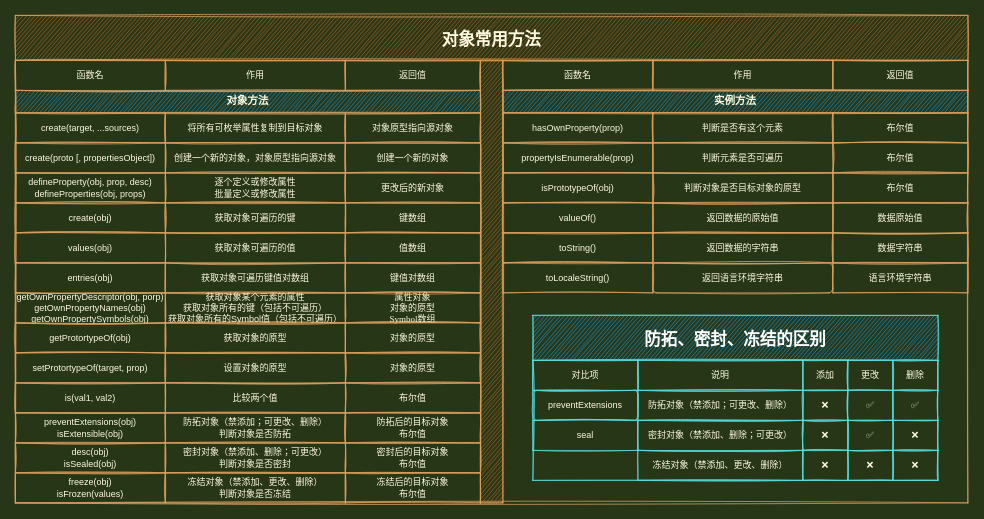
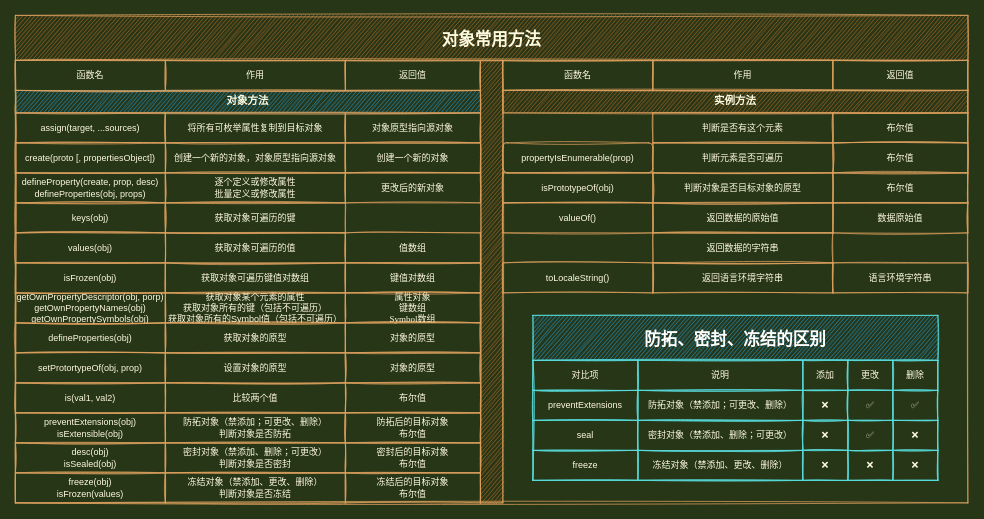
(735, 102) -> (735, 102)
(90, 128) -> (90, 128)
(578, 128) -> none
(578, 158) -> (578, 158)
(90, 188) -> (90, 188)
(90, 218) -> (90, 218)
(413, 218) -> none
(578, 248) -> none
(900, 248) -> none
(90, 278) -> (90, 278)
(743, 278) -> (743, 278)
(413, 308) -> (413, 308)
(90, 338) -> (90, 338)
(90, 368) -> (90, 368)
(585, 405) -> (585, 405)
none -> (585, 465)
